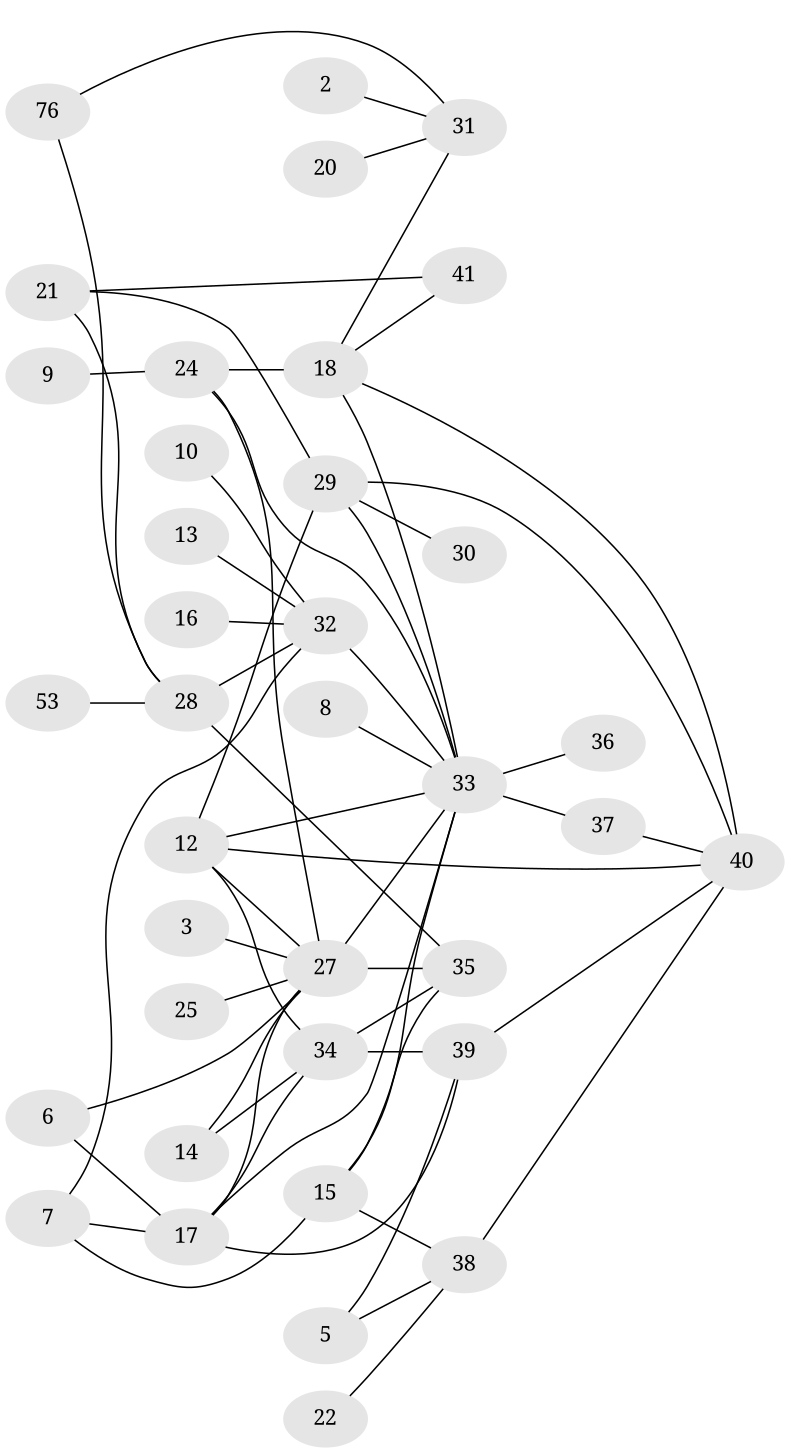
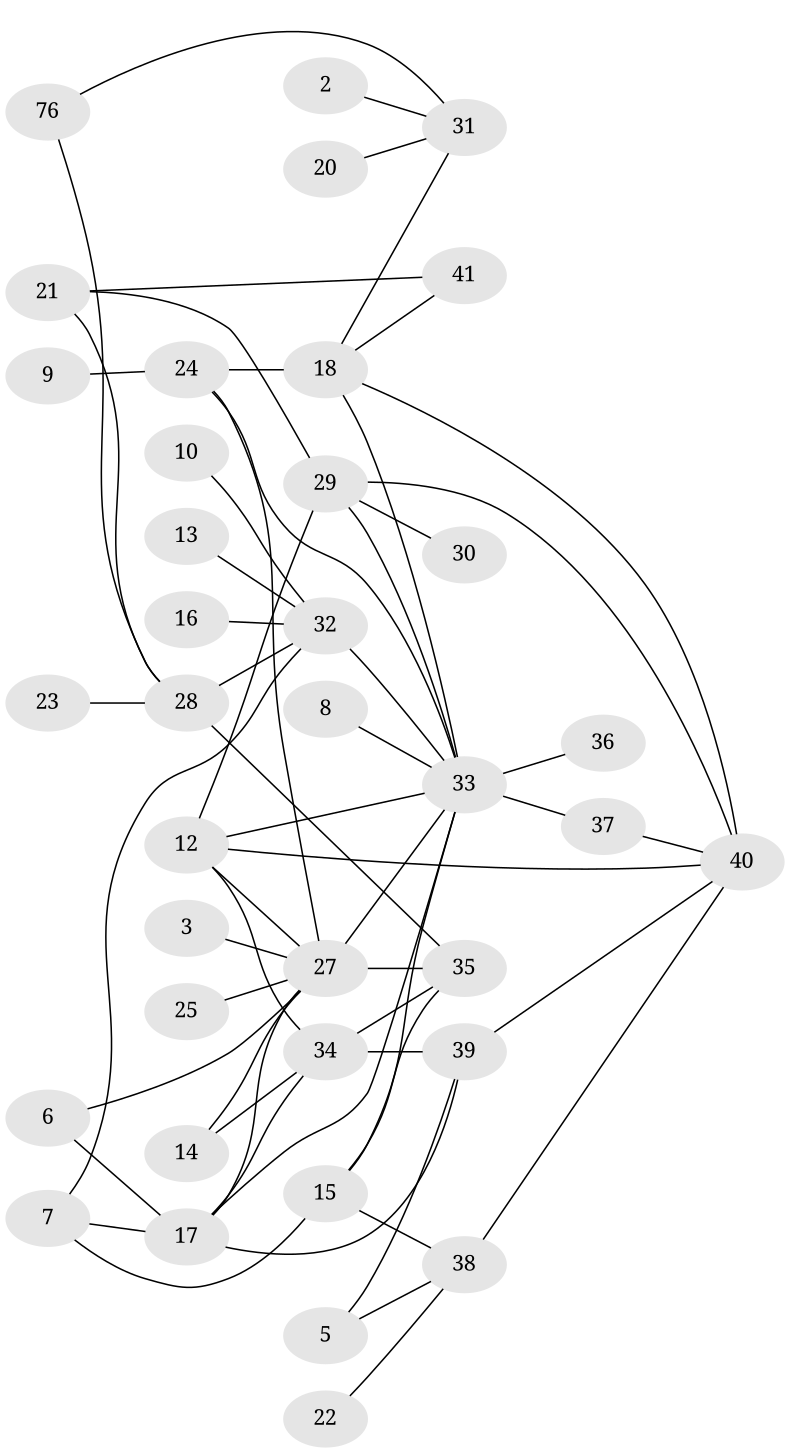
(48, 703) -> (48, 703)
